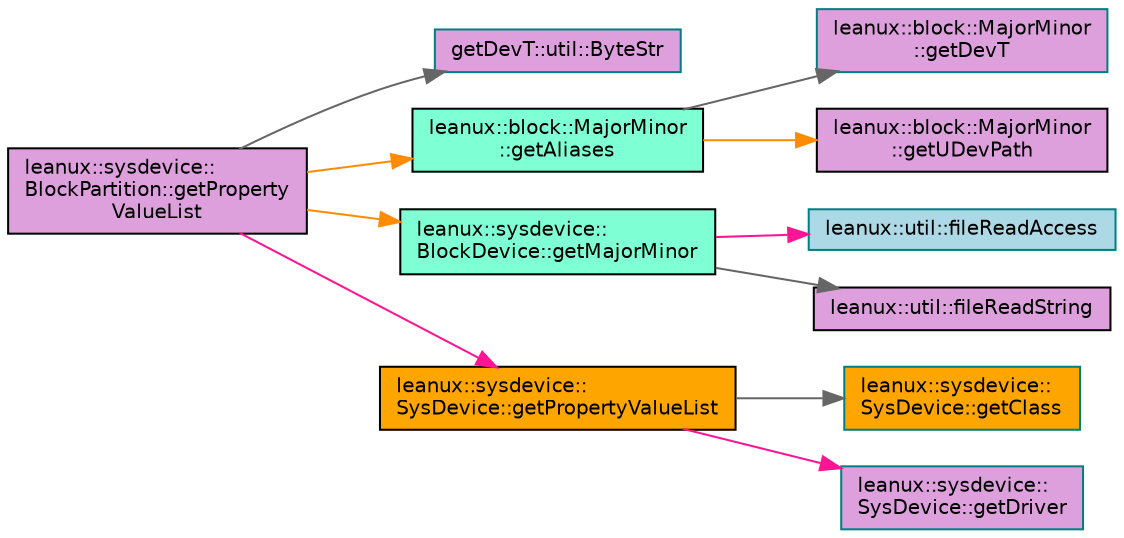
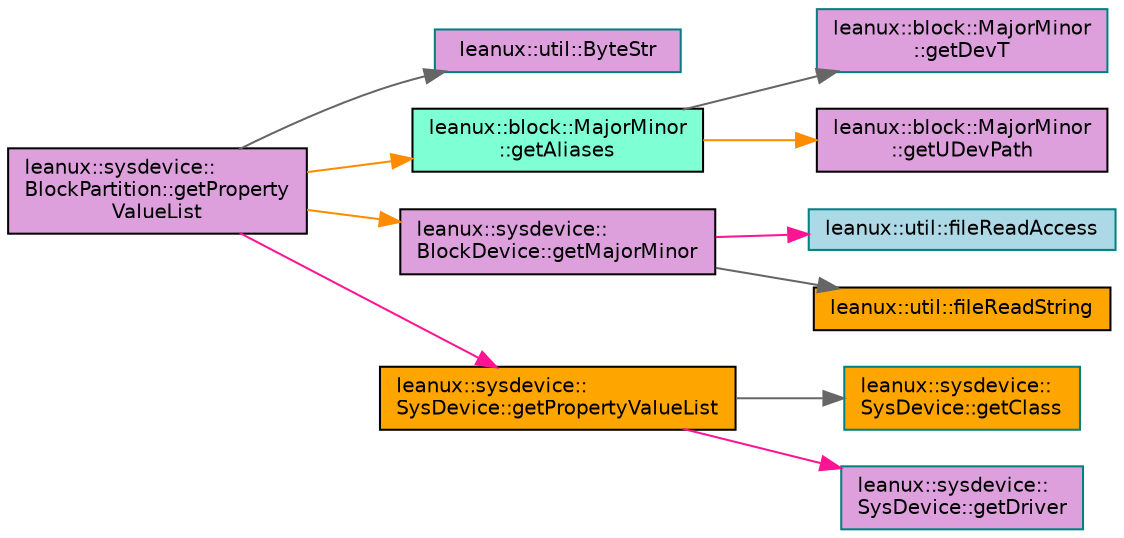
(558, 51) -> (558, 51)
(558, 242) -> (558, 242)
(962, 309) -> (962, 309)
